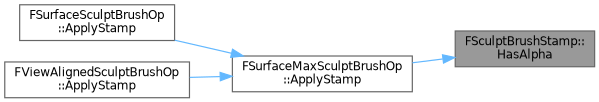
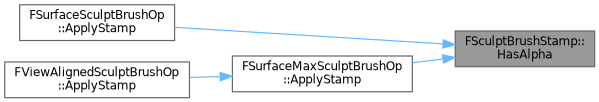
(203, 47) -> (309, 36)
